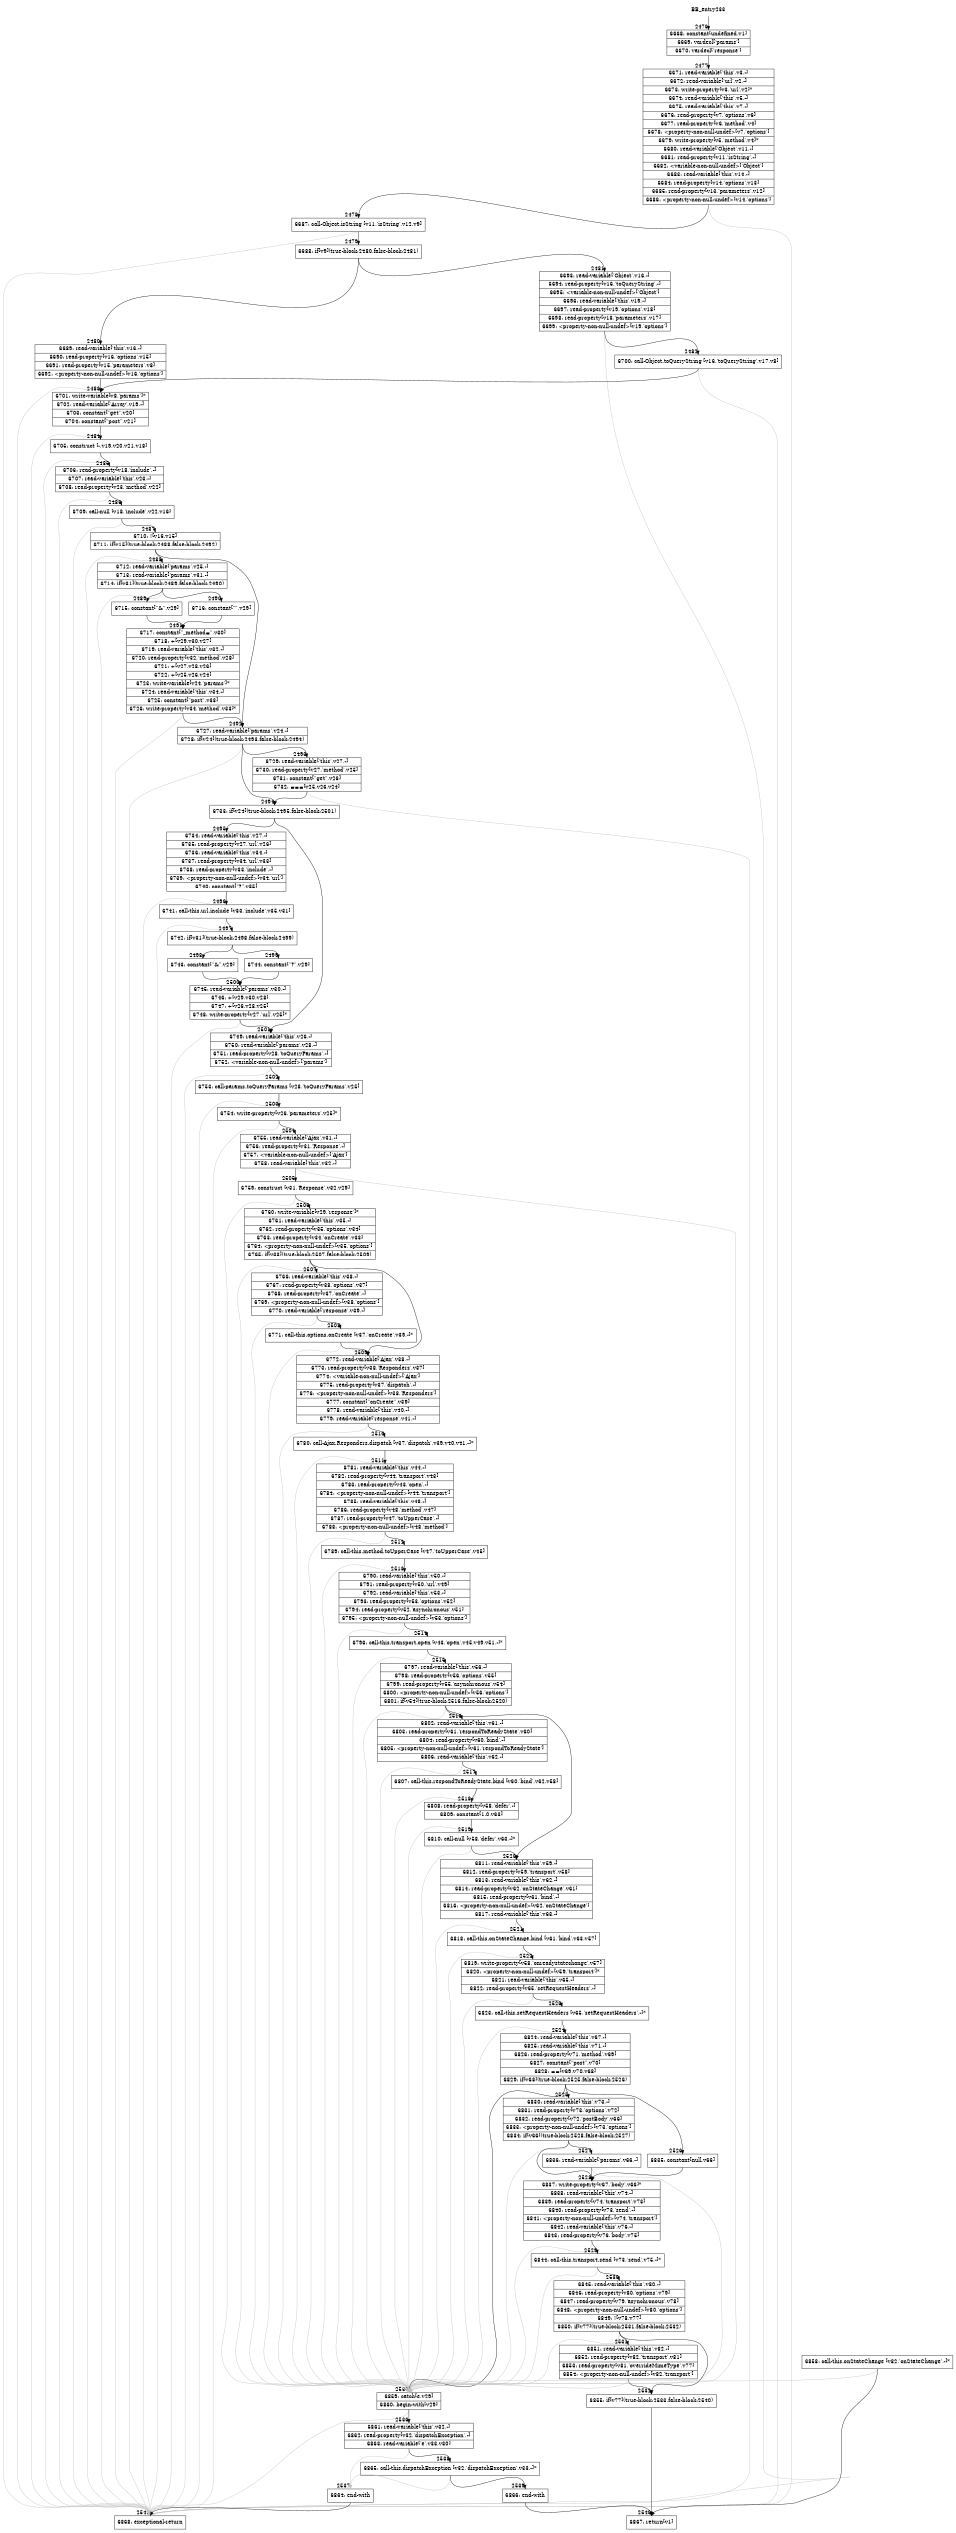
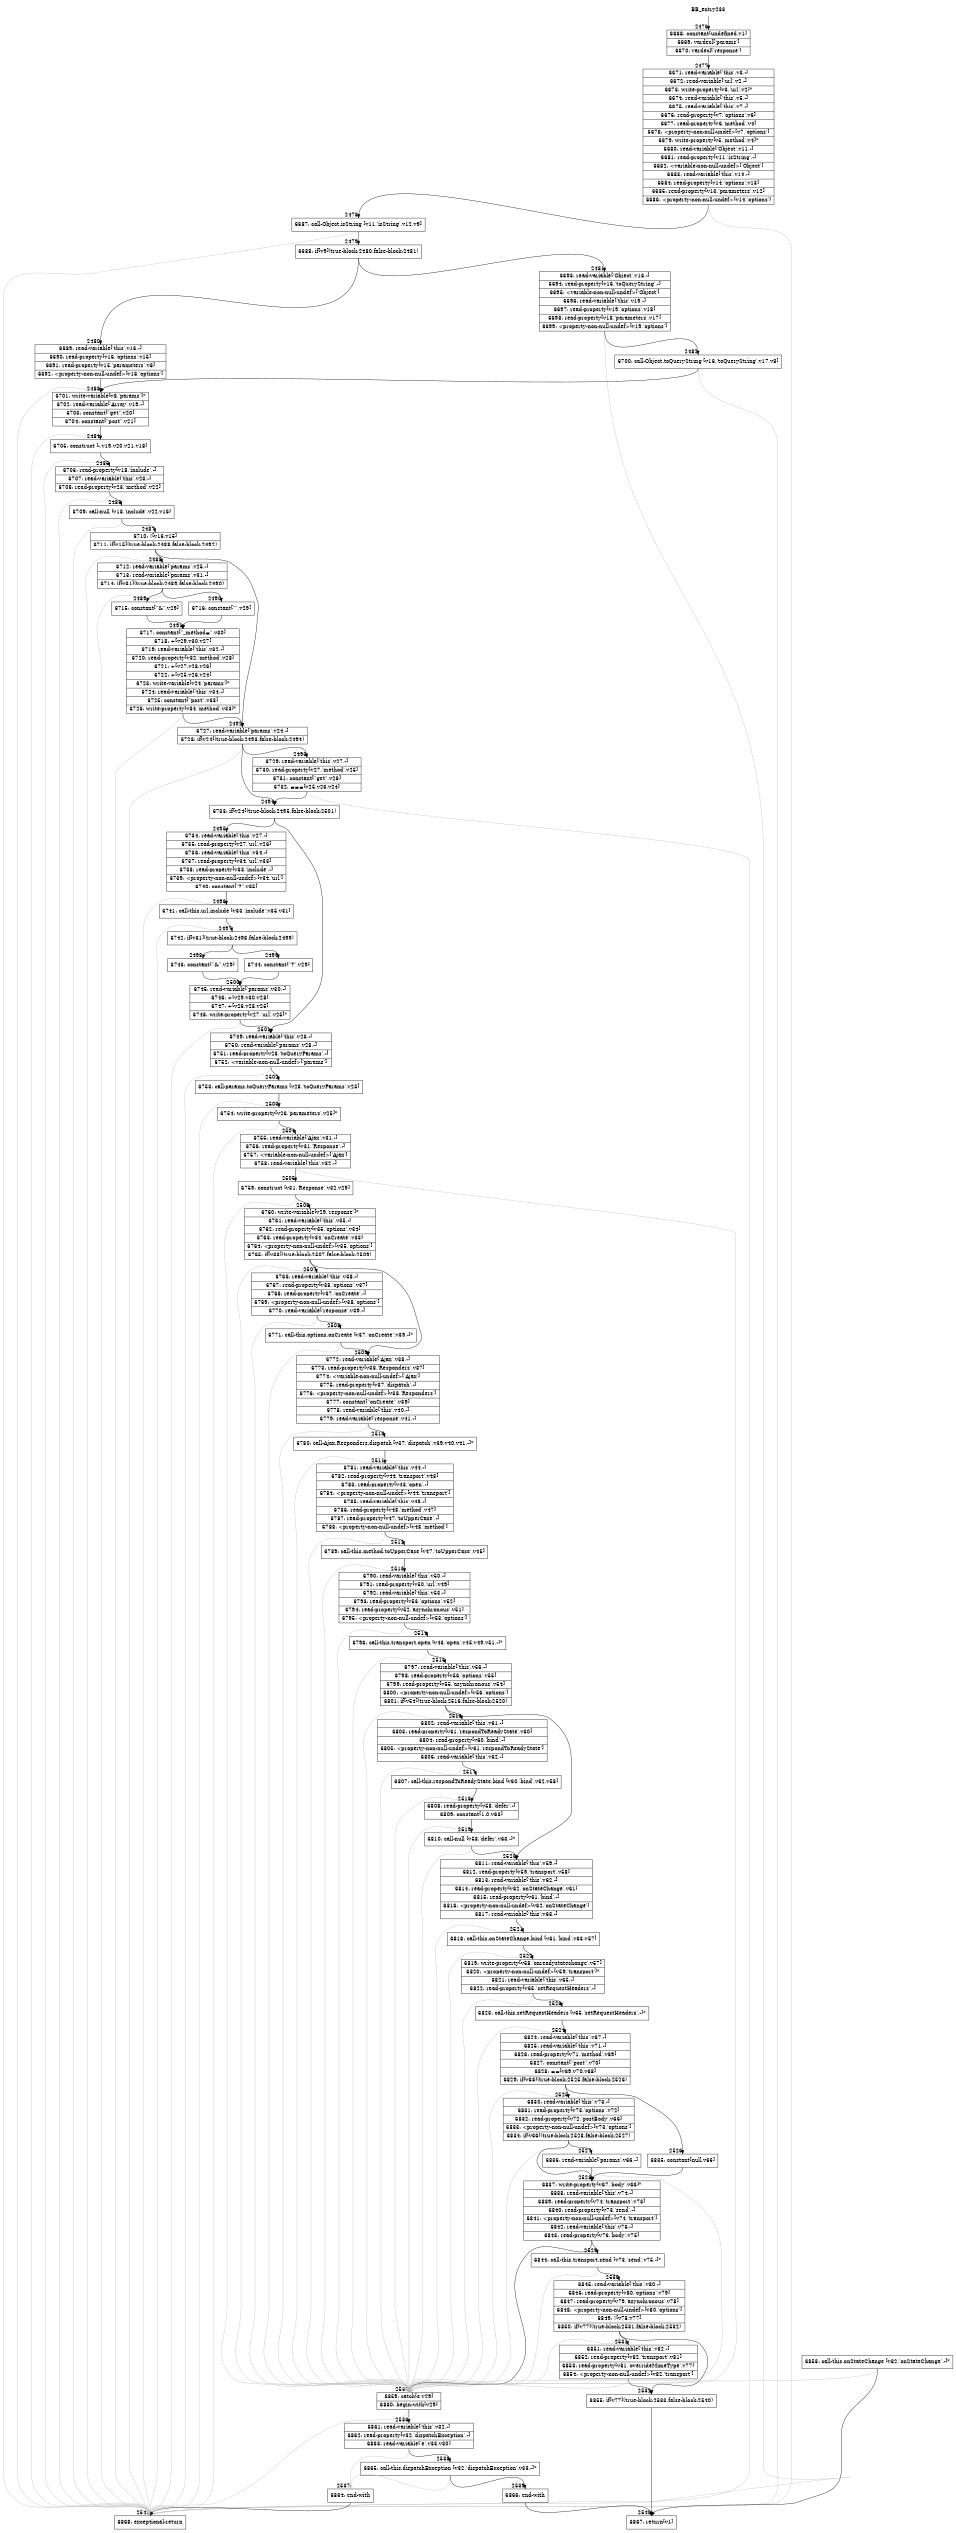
(493, 2242) -> (493, 2242)
(524, 2332) -> (524, 2332)
